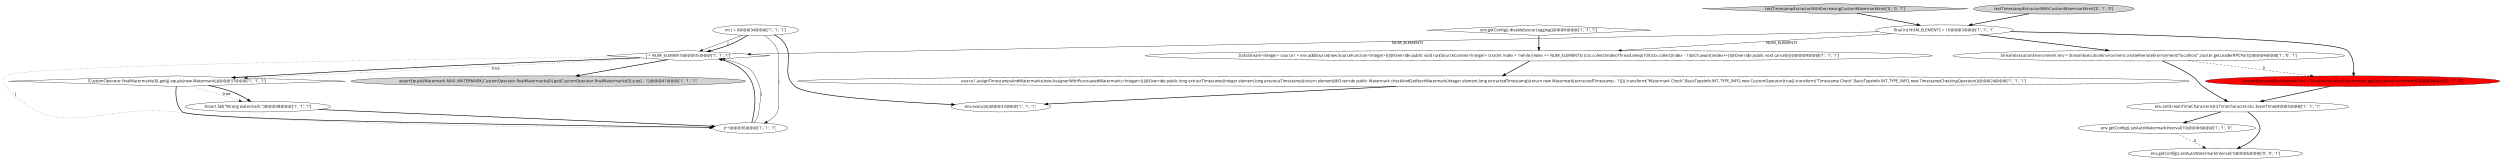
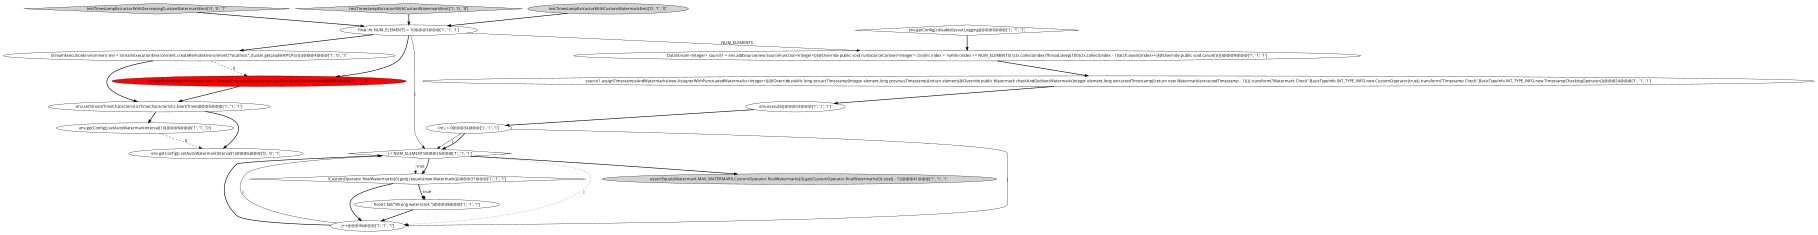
none -> (409, 9)
(1408, 43) -> (415, 94)
(843, 97) -> (631, 117)
